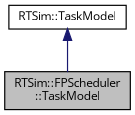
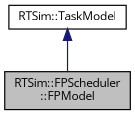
(68, 91) -> (68, 91)
